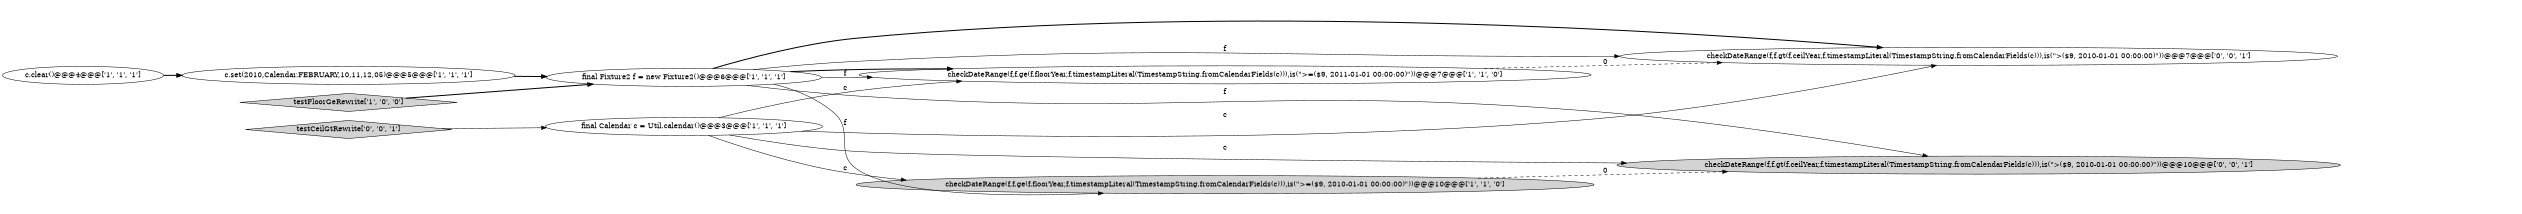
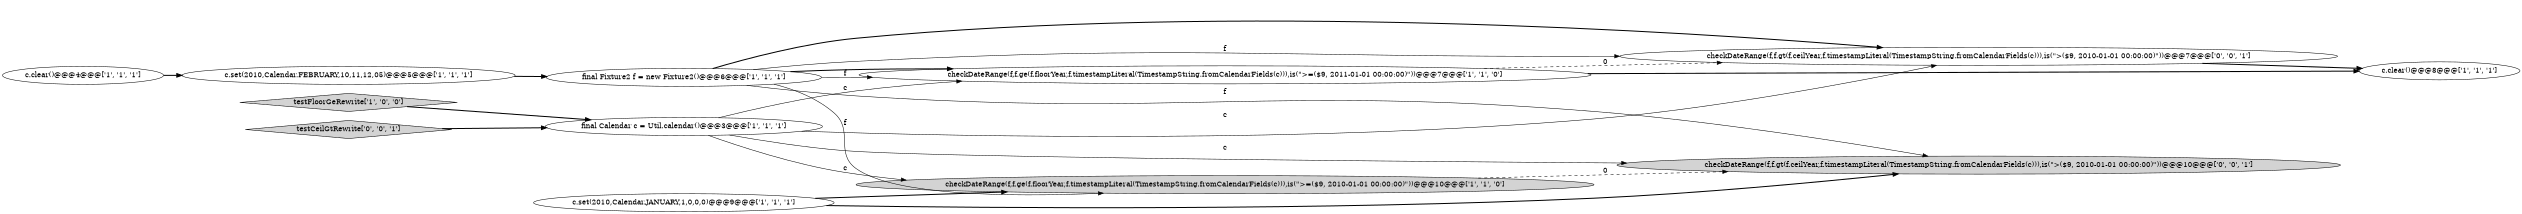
none -> (2439, 71)
(497, 91) -> (496, 113)
(492, 128) -> (492, 128)
none -> (684, 203)
